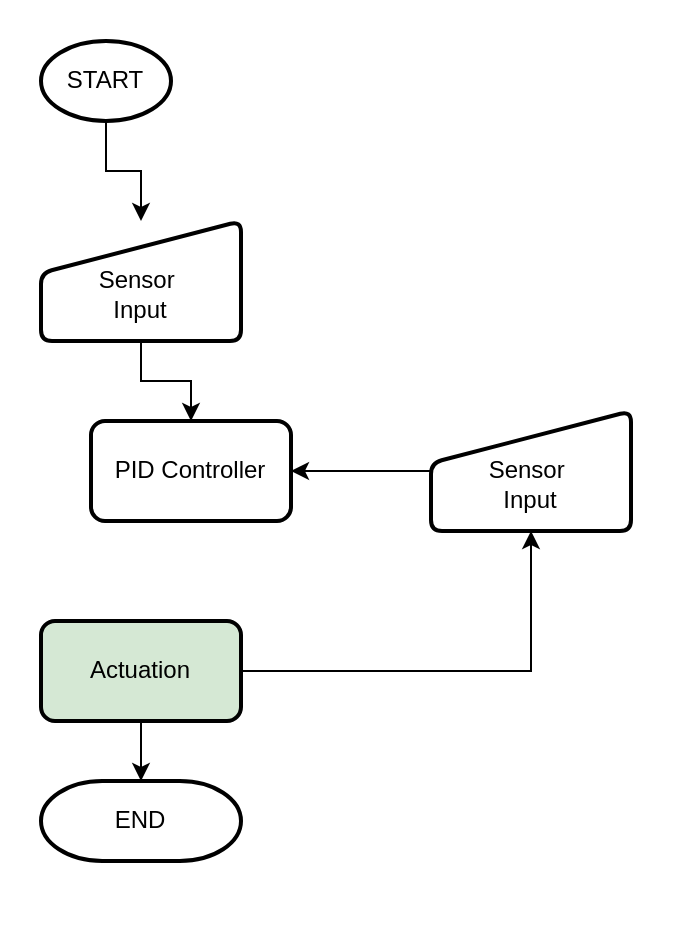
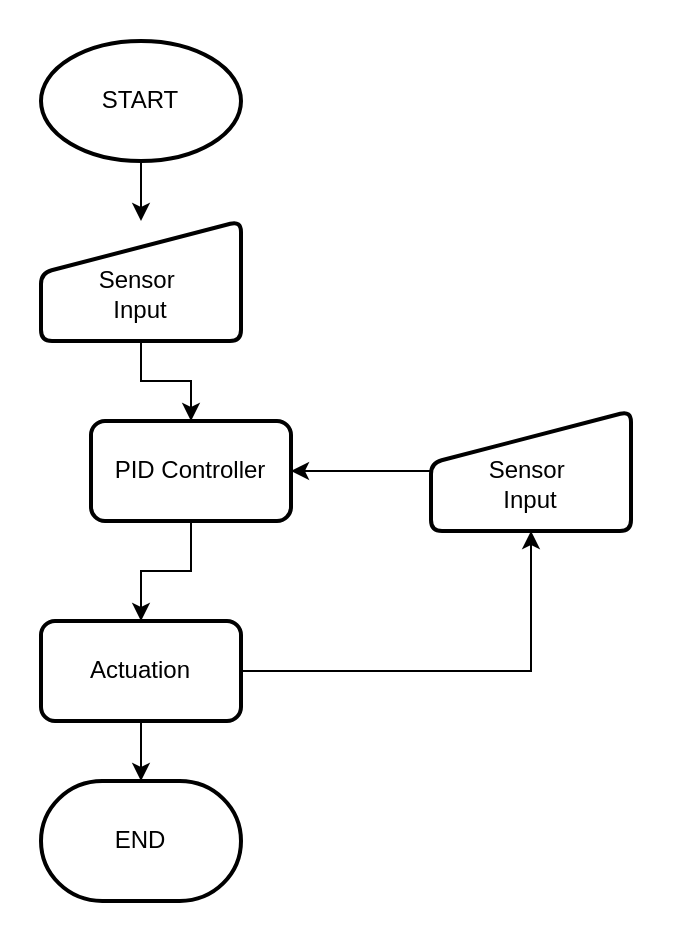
(106, 81) -> (141, 101)
none -> (173, 571)
(141, 671) -> (141, 671)
(141, 821) -> (141, 841)
